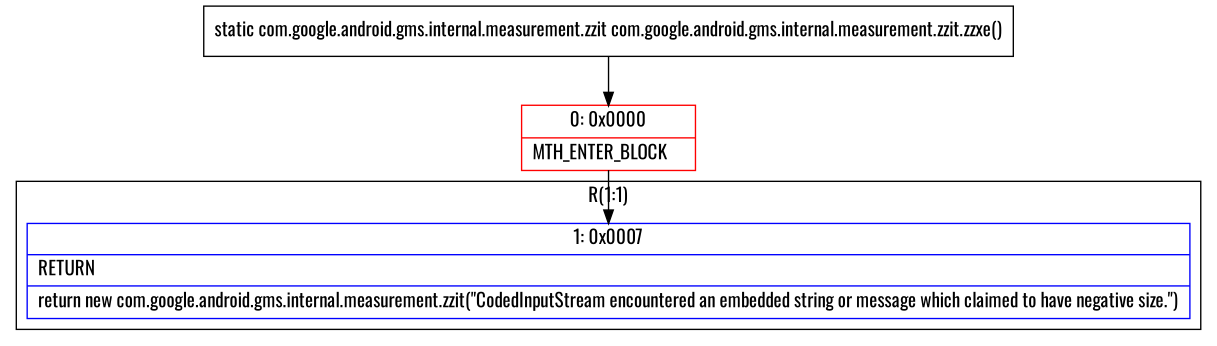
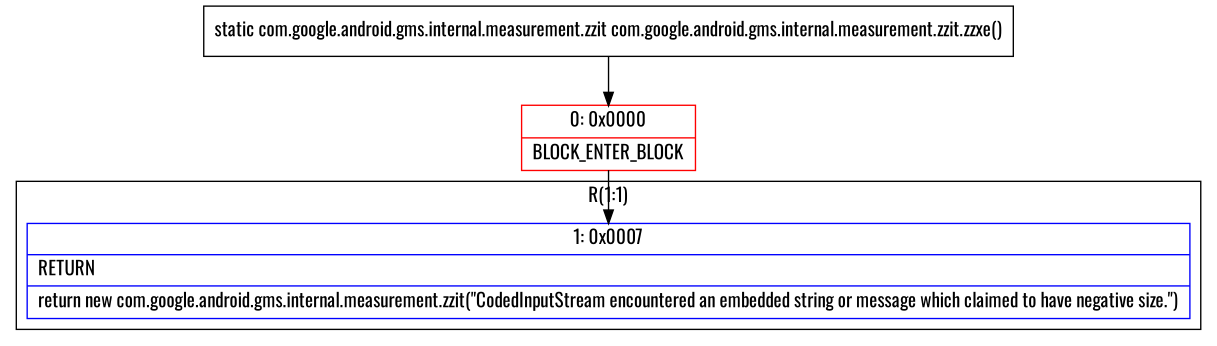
(600, 153) -> (609, 153)
